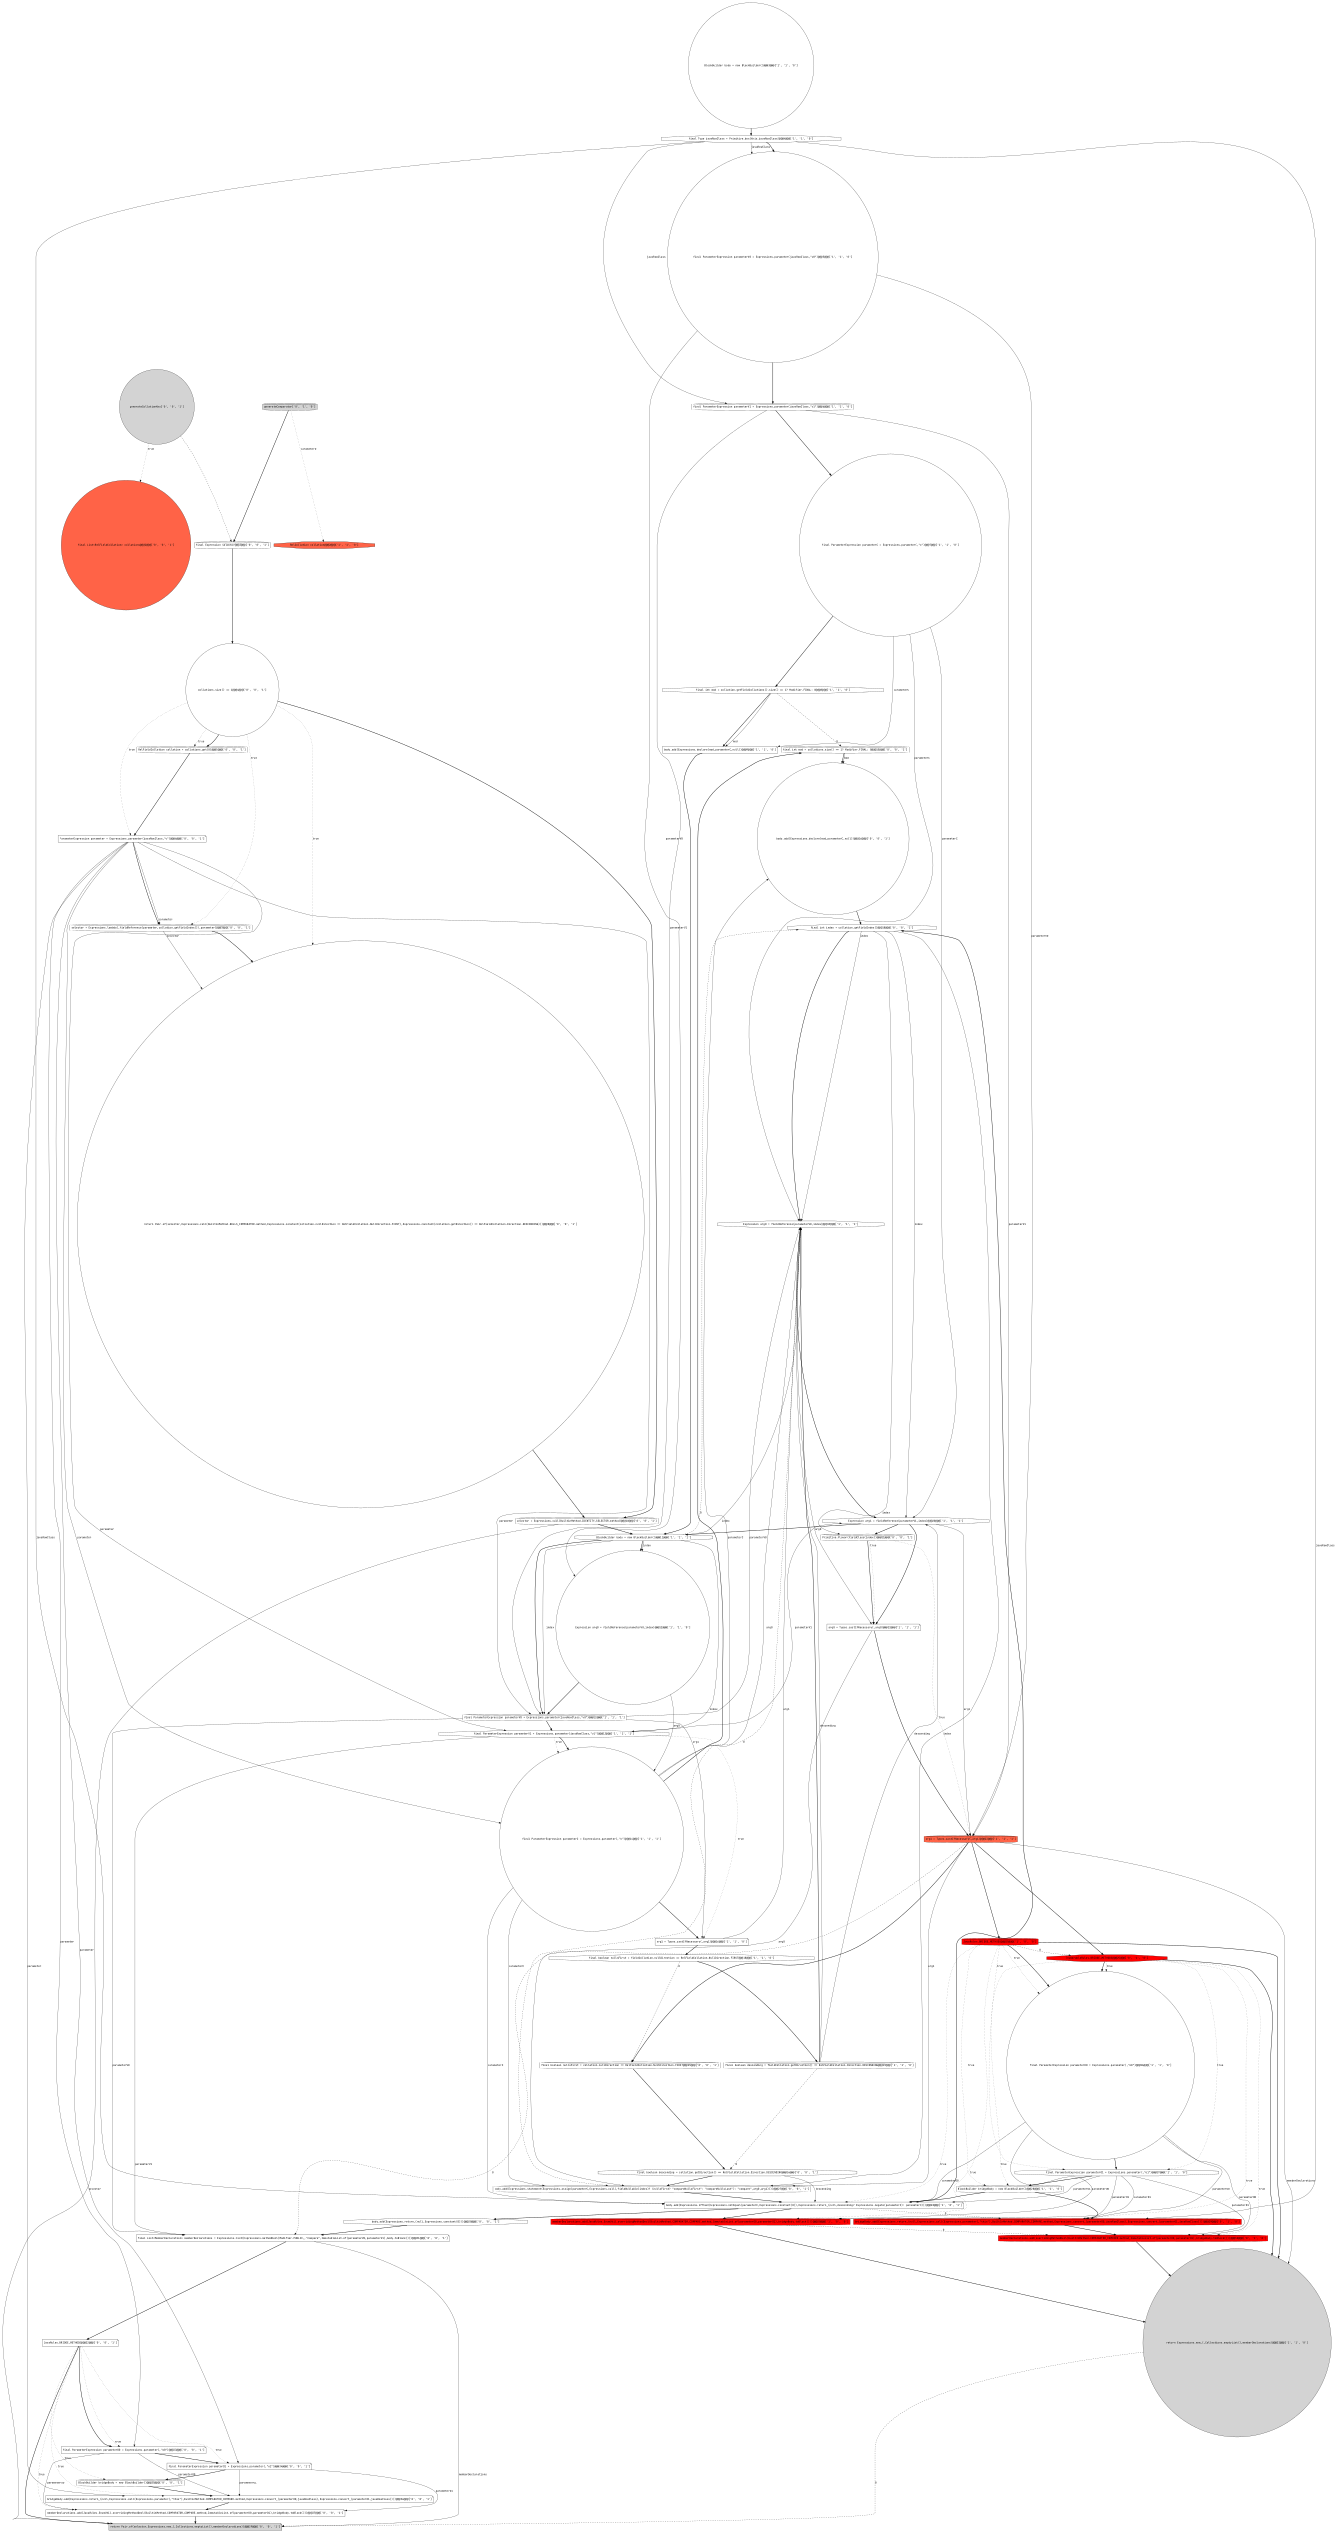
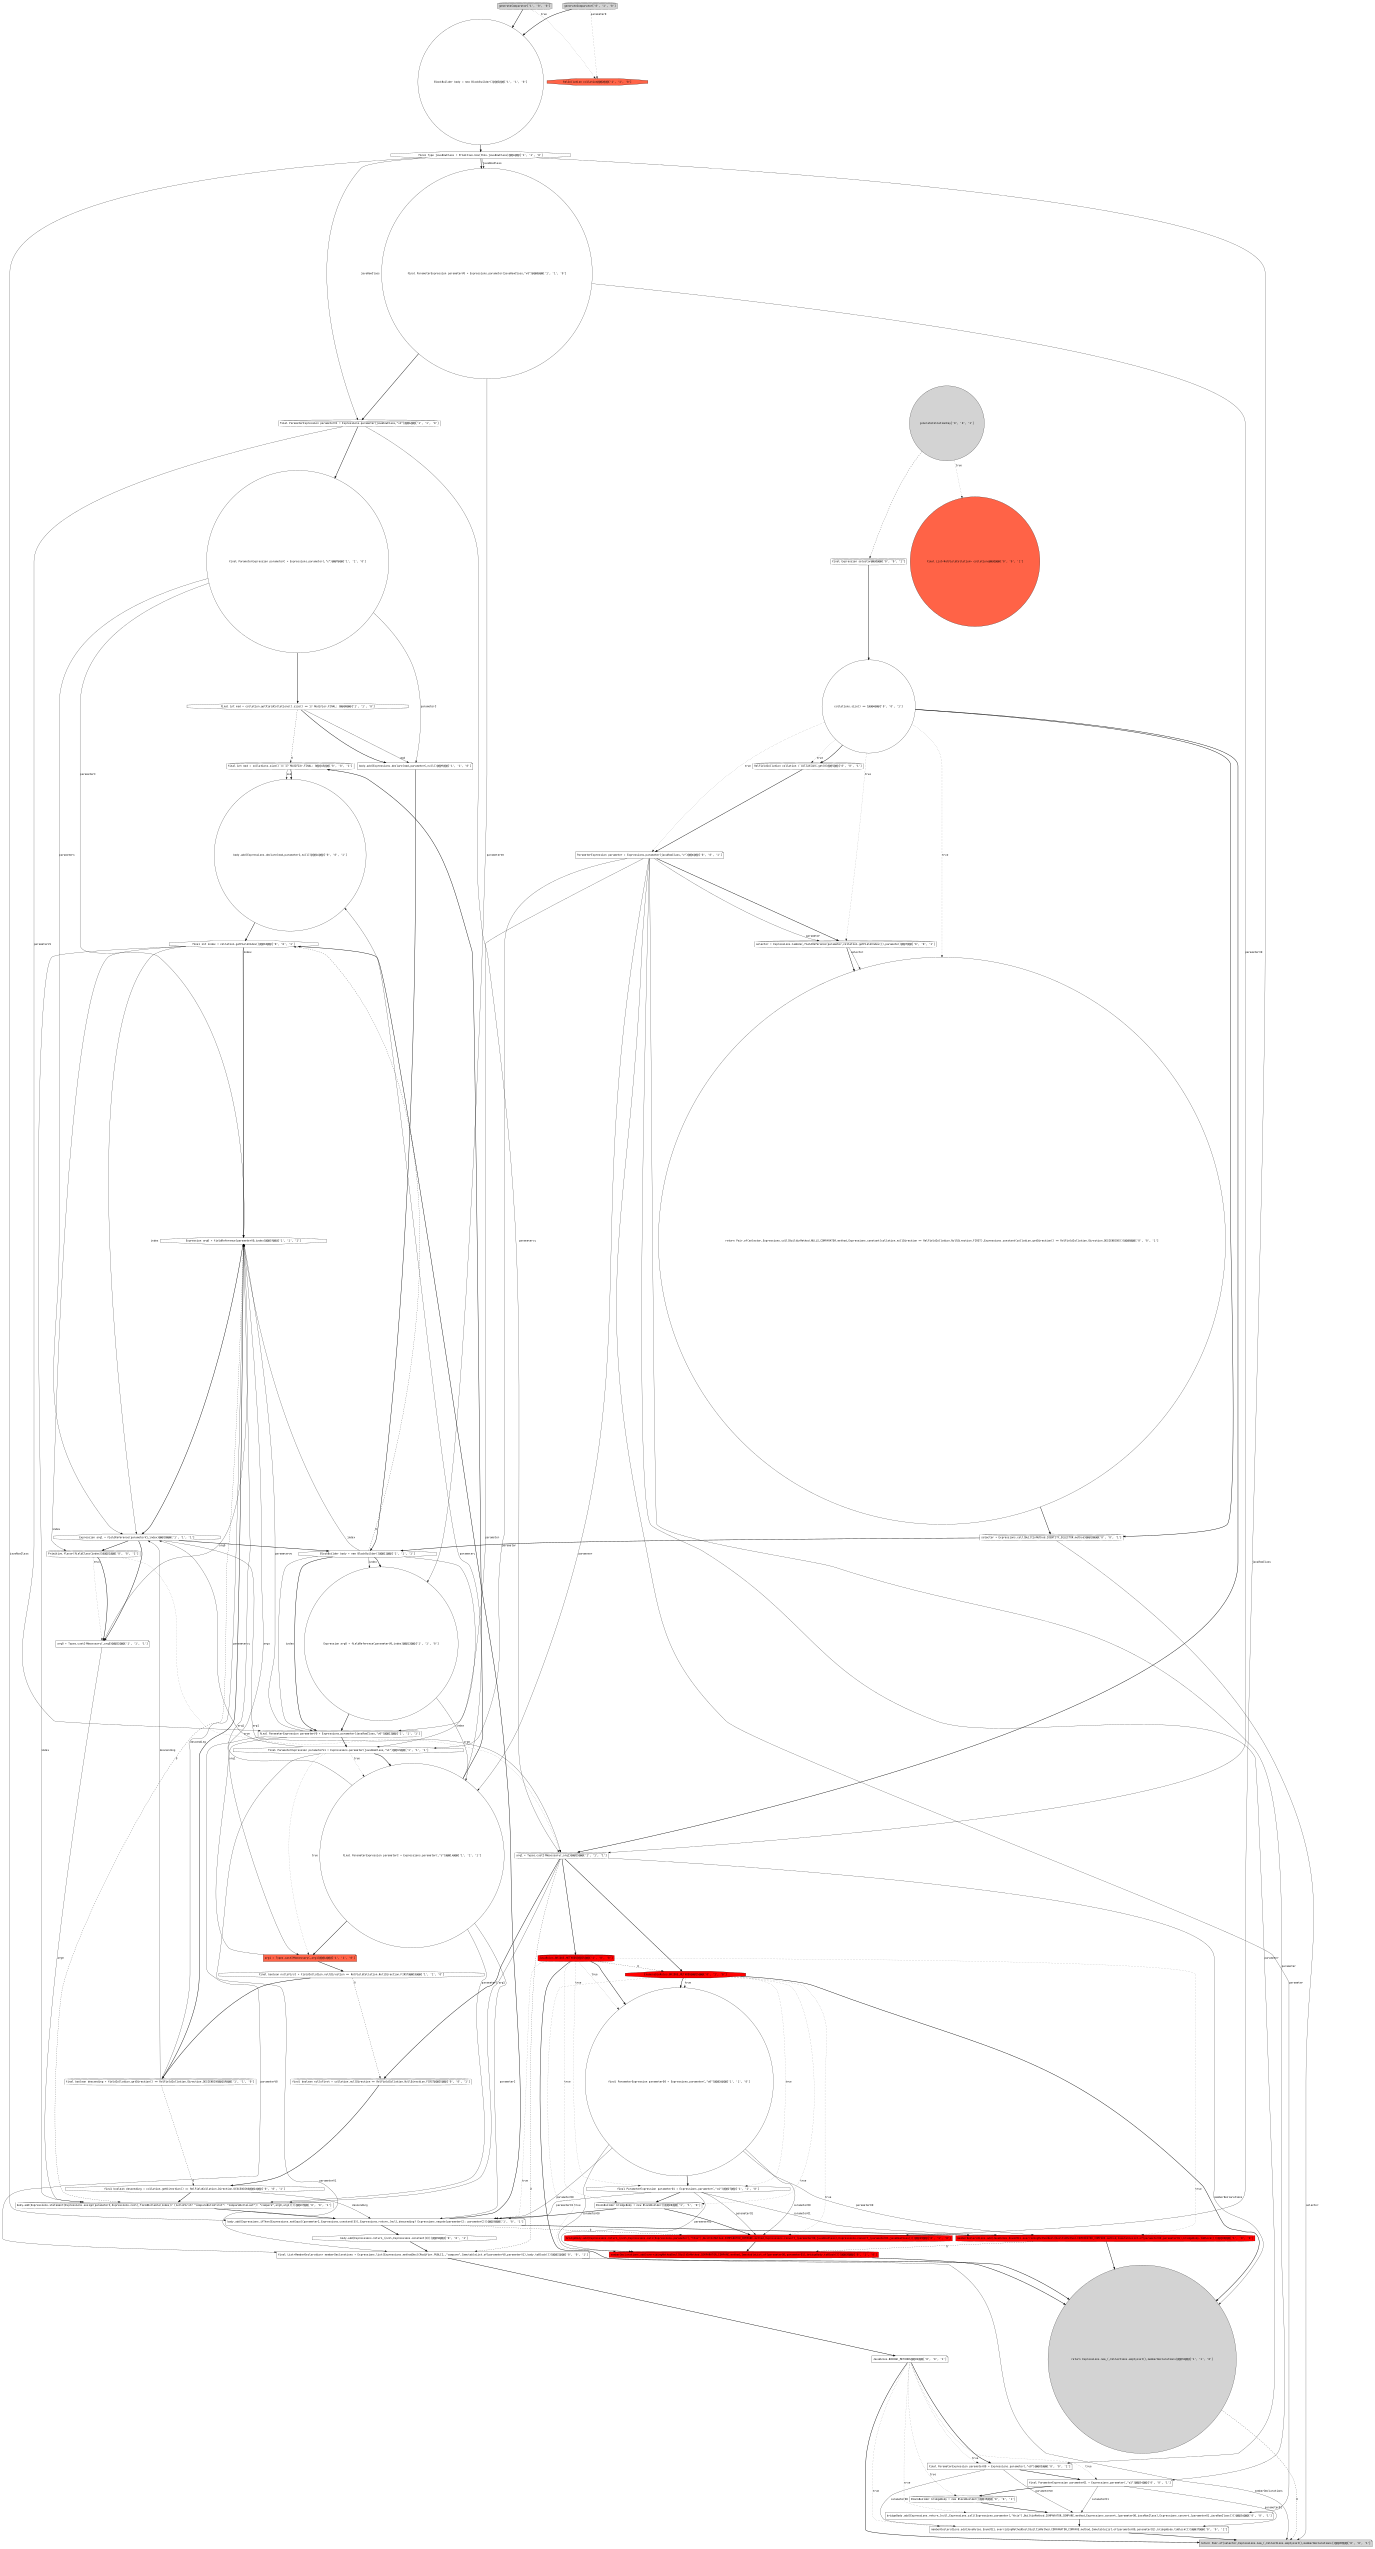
none -> (525, 6)
(261, 475) -> (546, 18)
(908, 1738) -> (1238, 1369)
(971, 1839) -> (562, 1856)
(702, 1942) -> (310, 1958)
